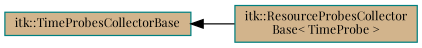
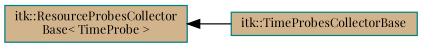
(219, 24) -> (216, 24)
